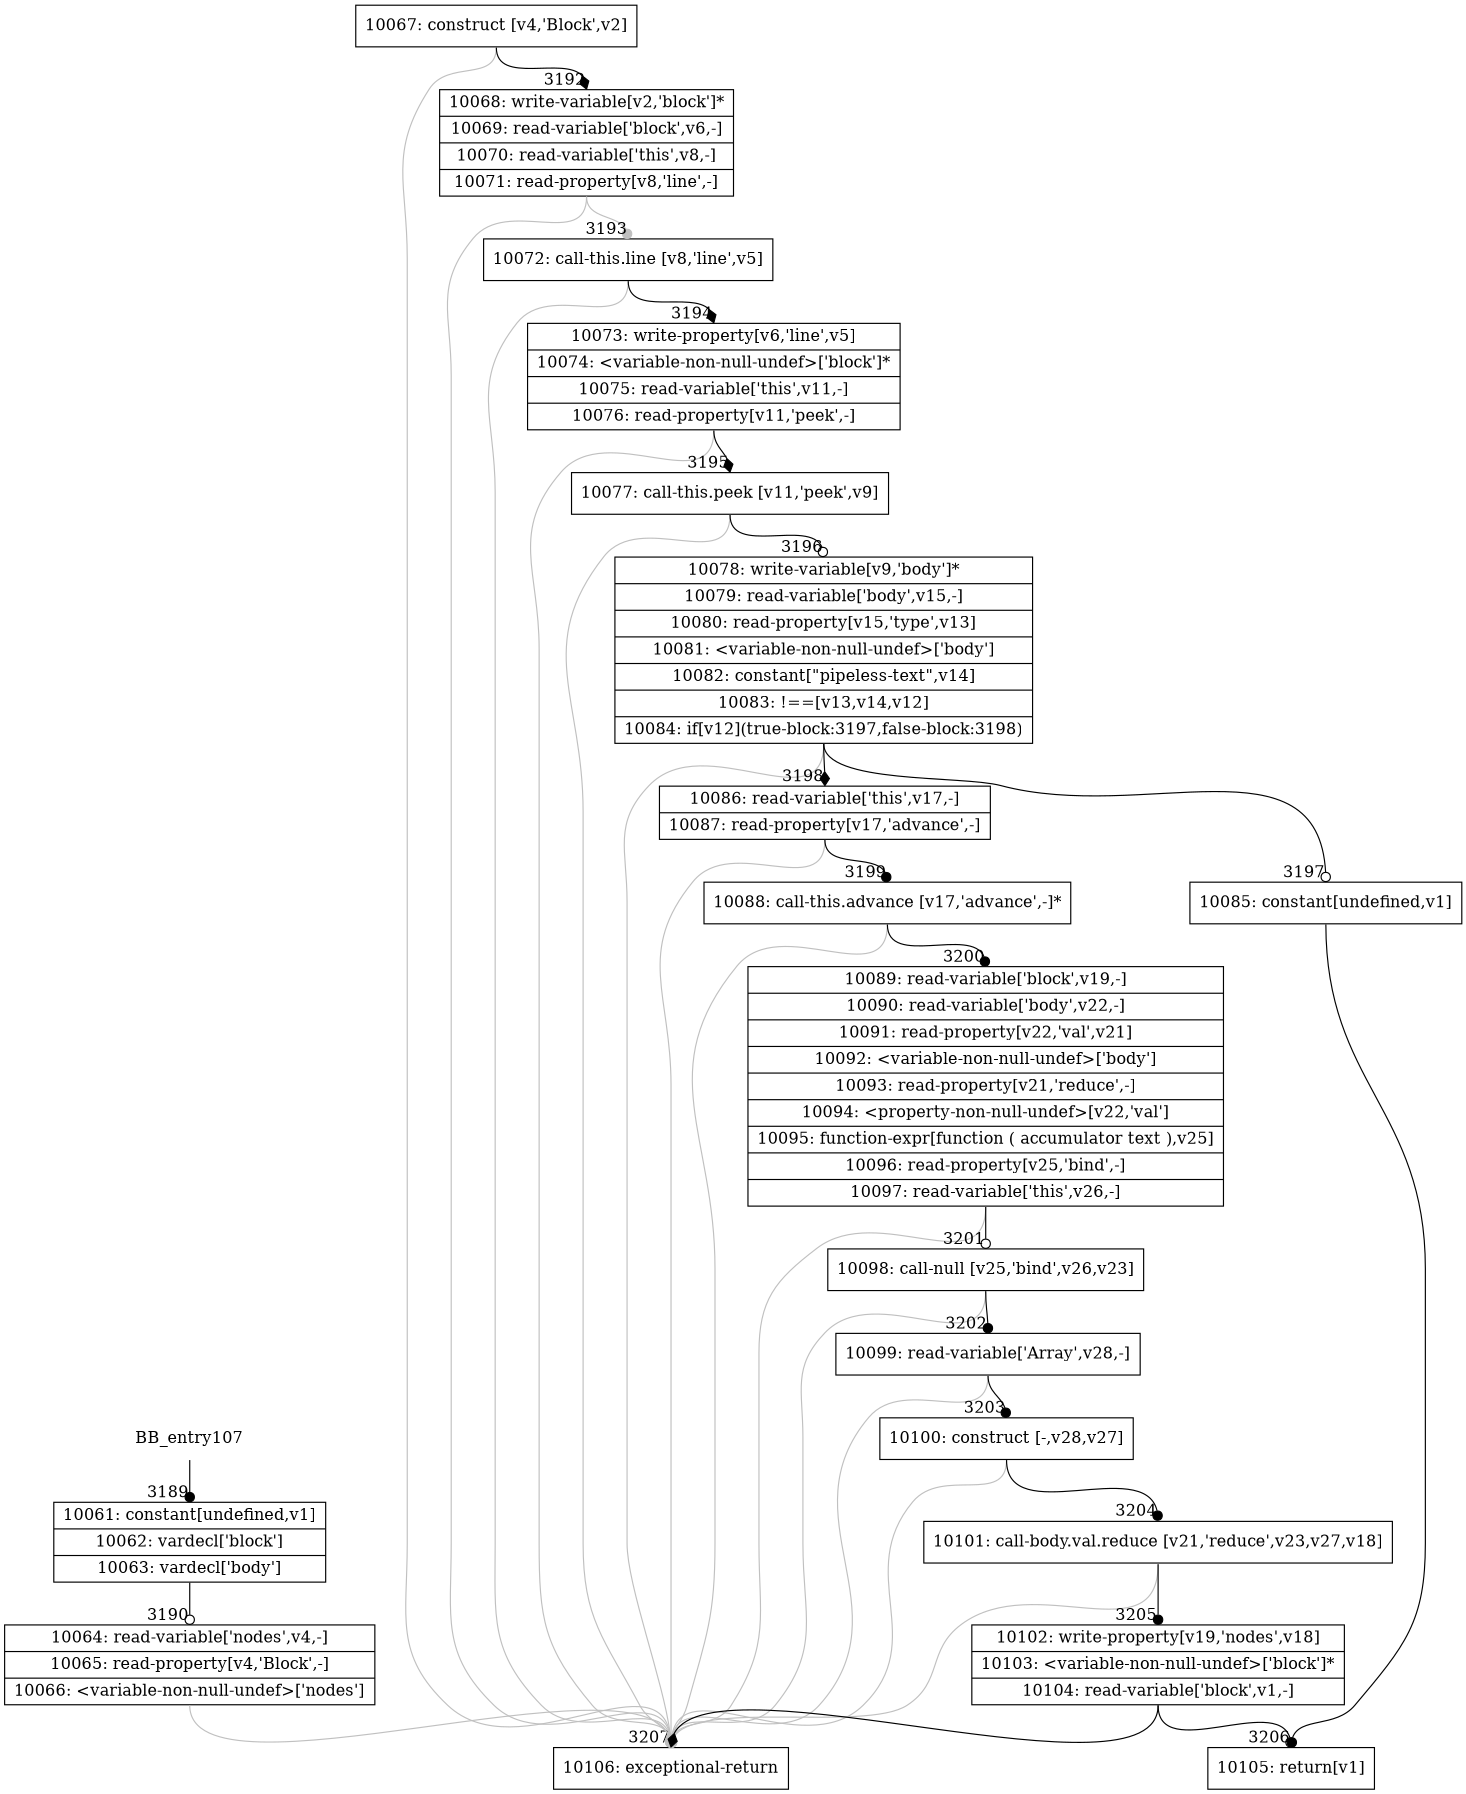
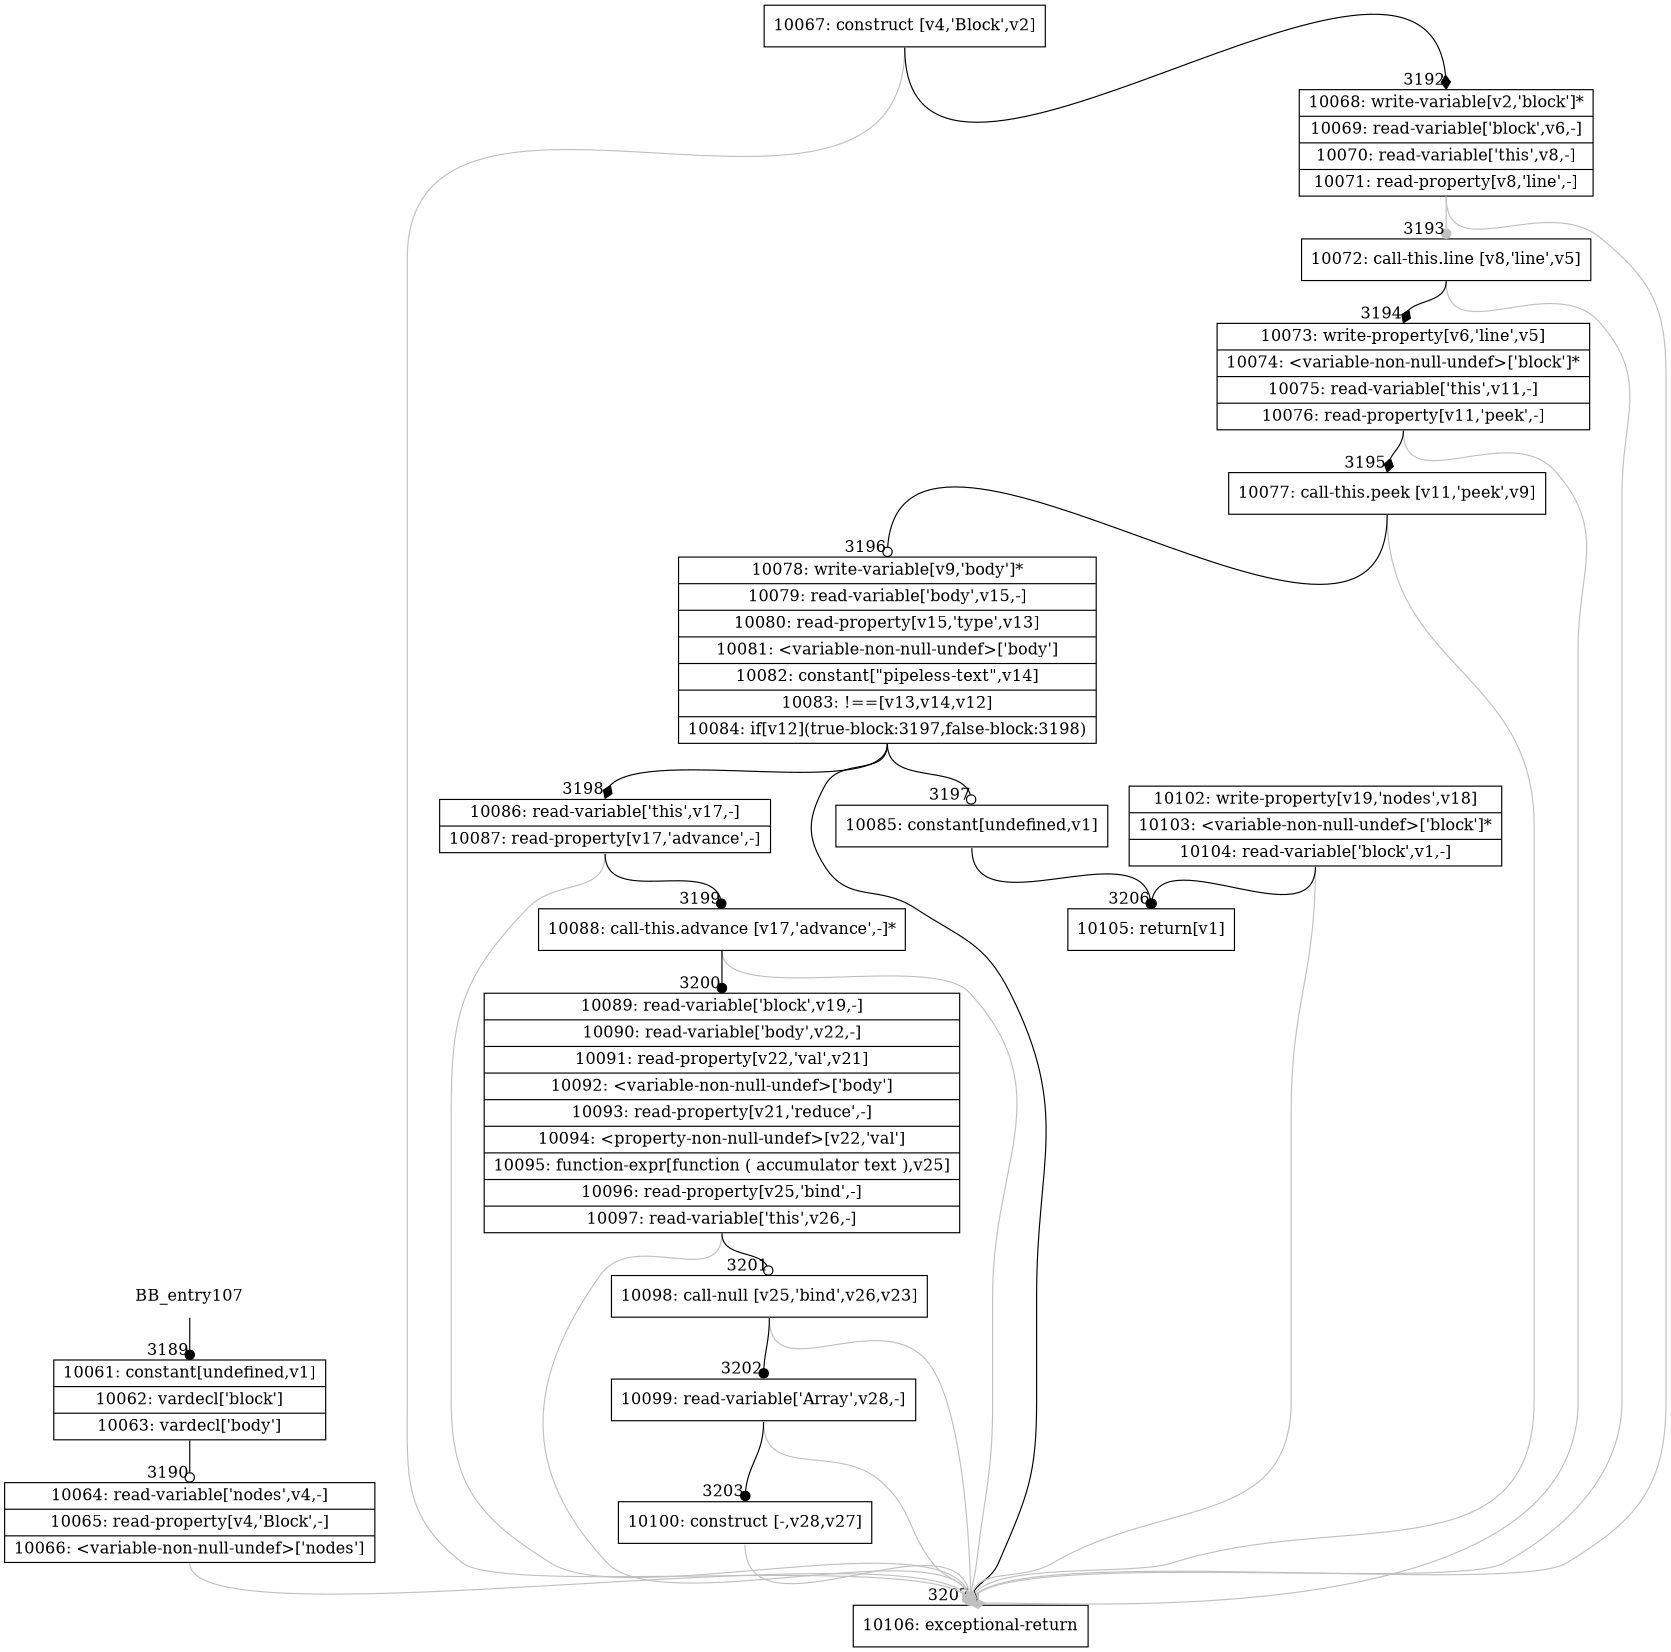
(627, 1158) -> (1044, 1097)
(1158, 1542) -> none
(921, 1727) -> (1291, 1332)
